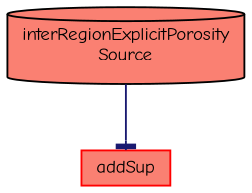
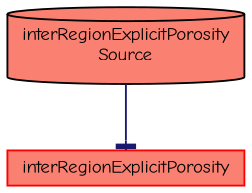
(126, 168) -> (126, 168)
